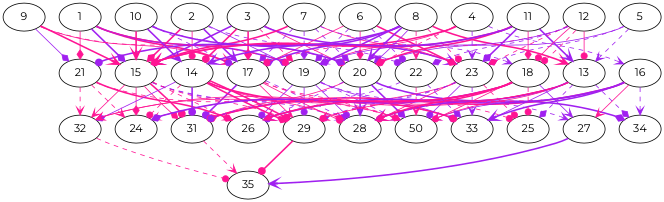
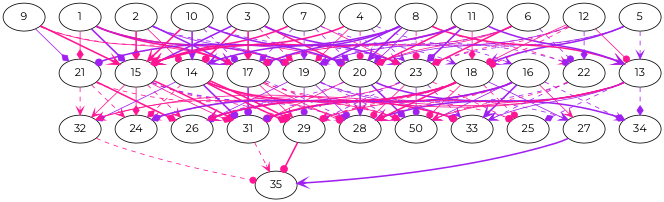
(301, 44) -> (301, 44)
none -> (560, 44)
(441, 98) -> (532, 99)
(166, 99) -> (168, 98)
